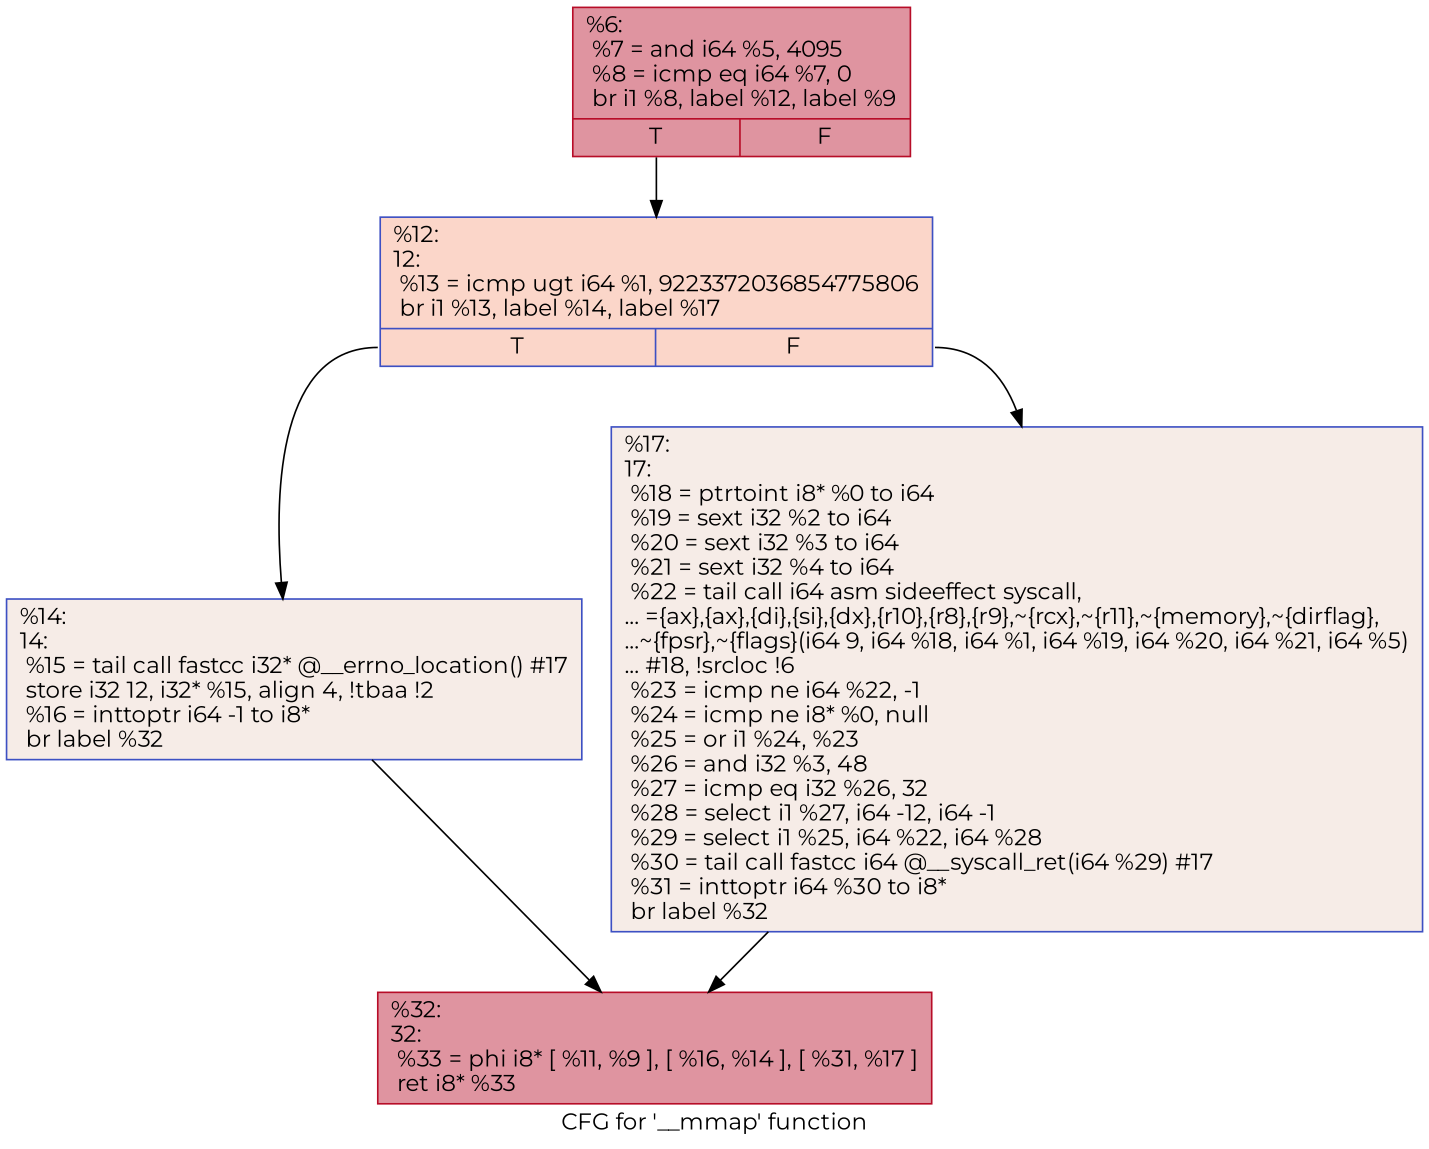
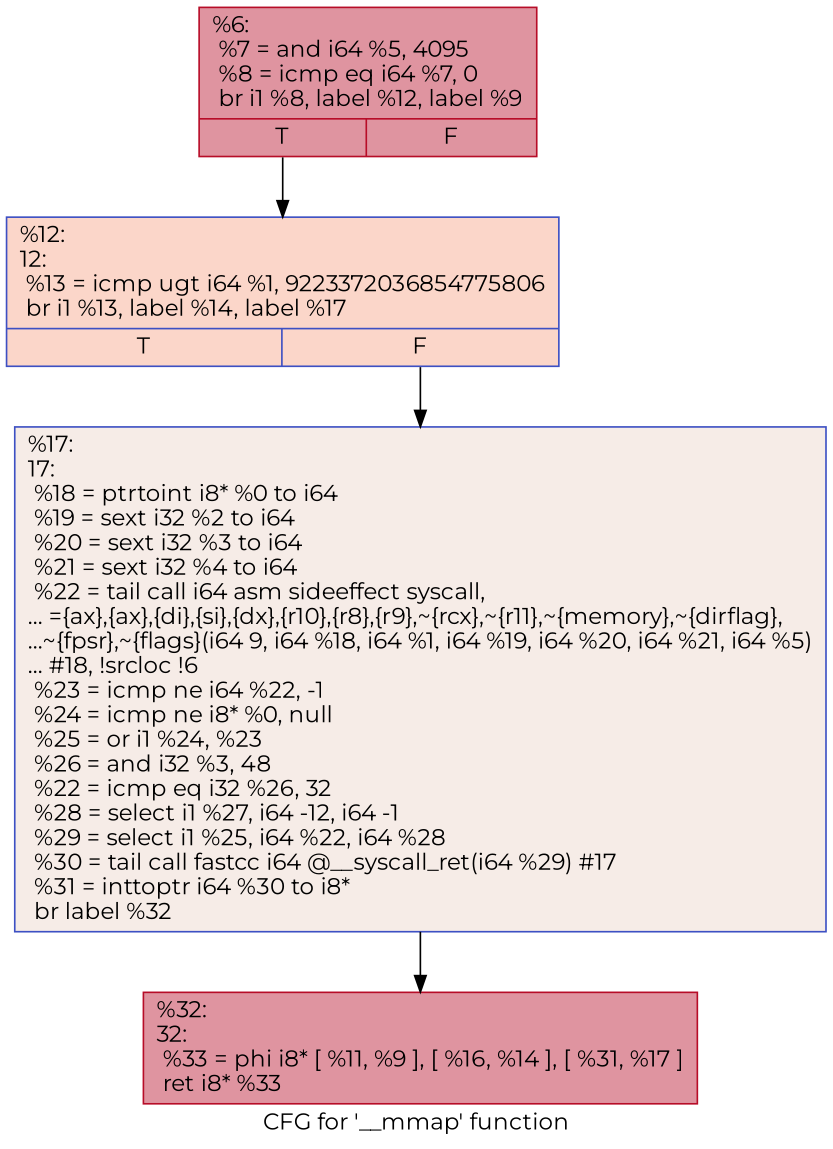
(294, 679) -> none
(777, 789) -> (180, 789)
